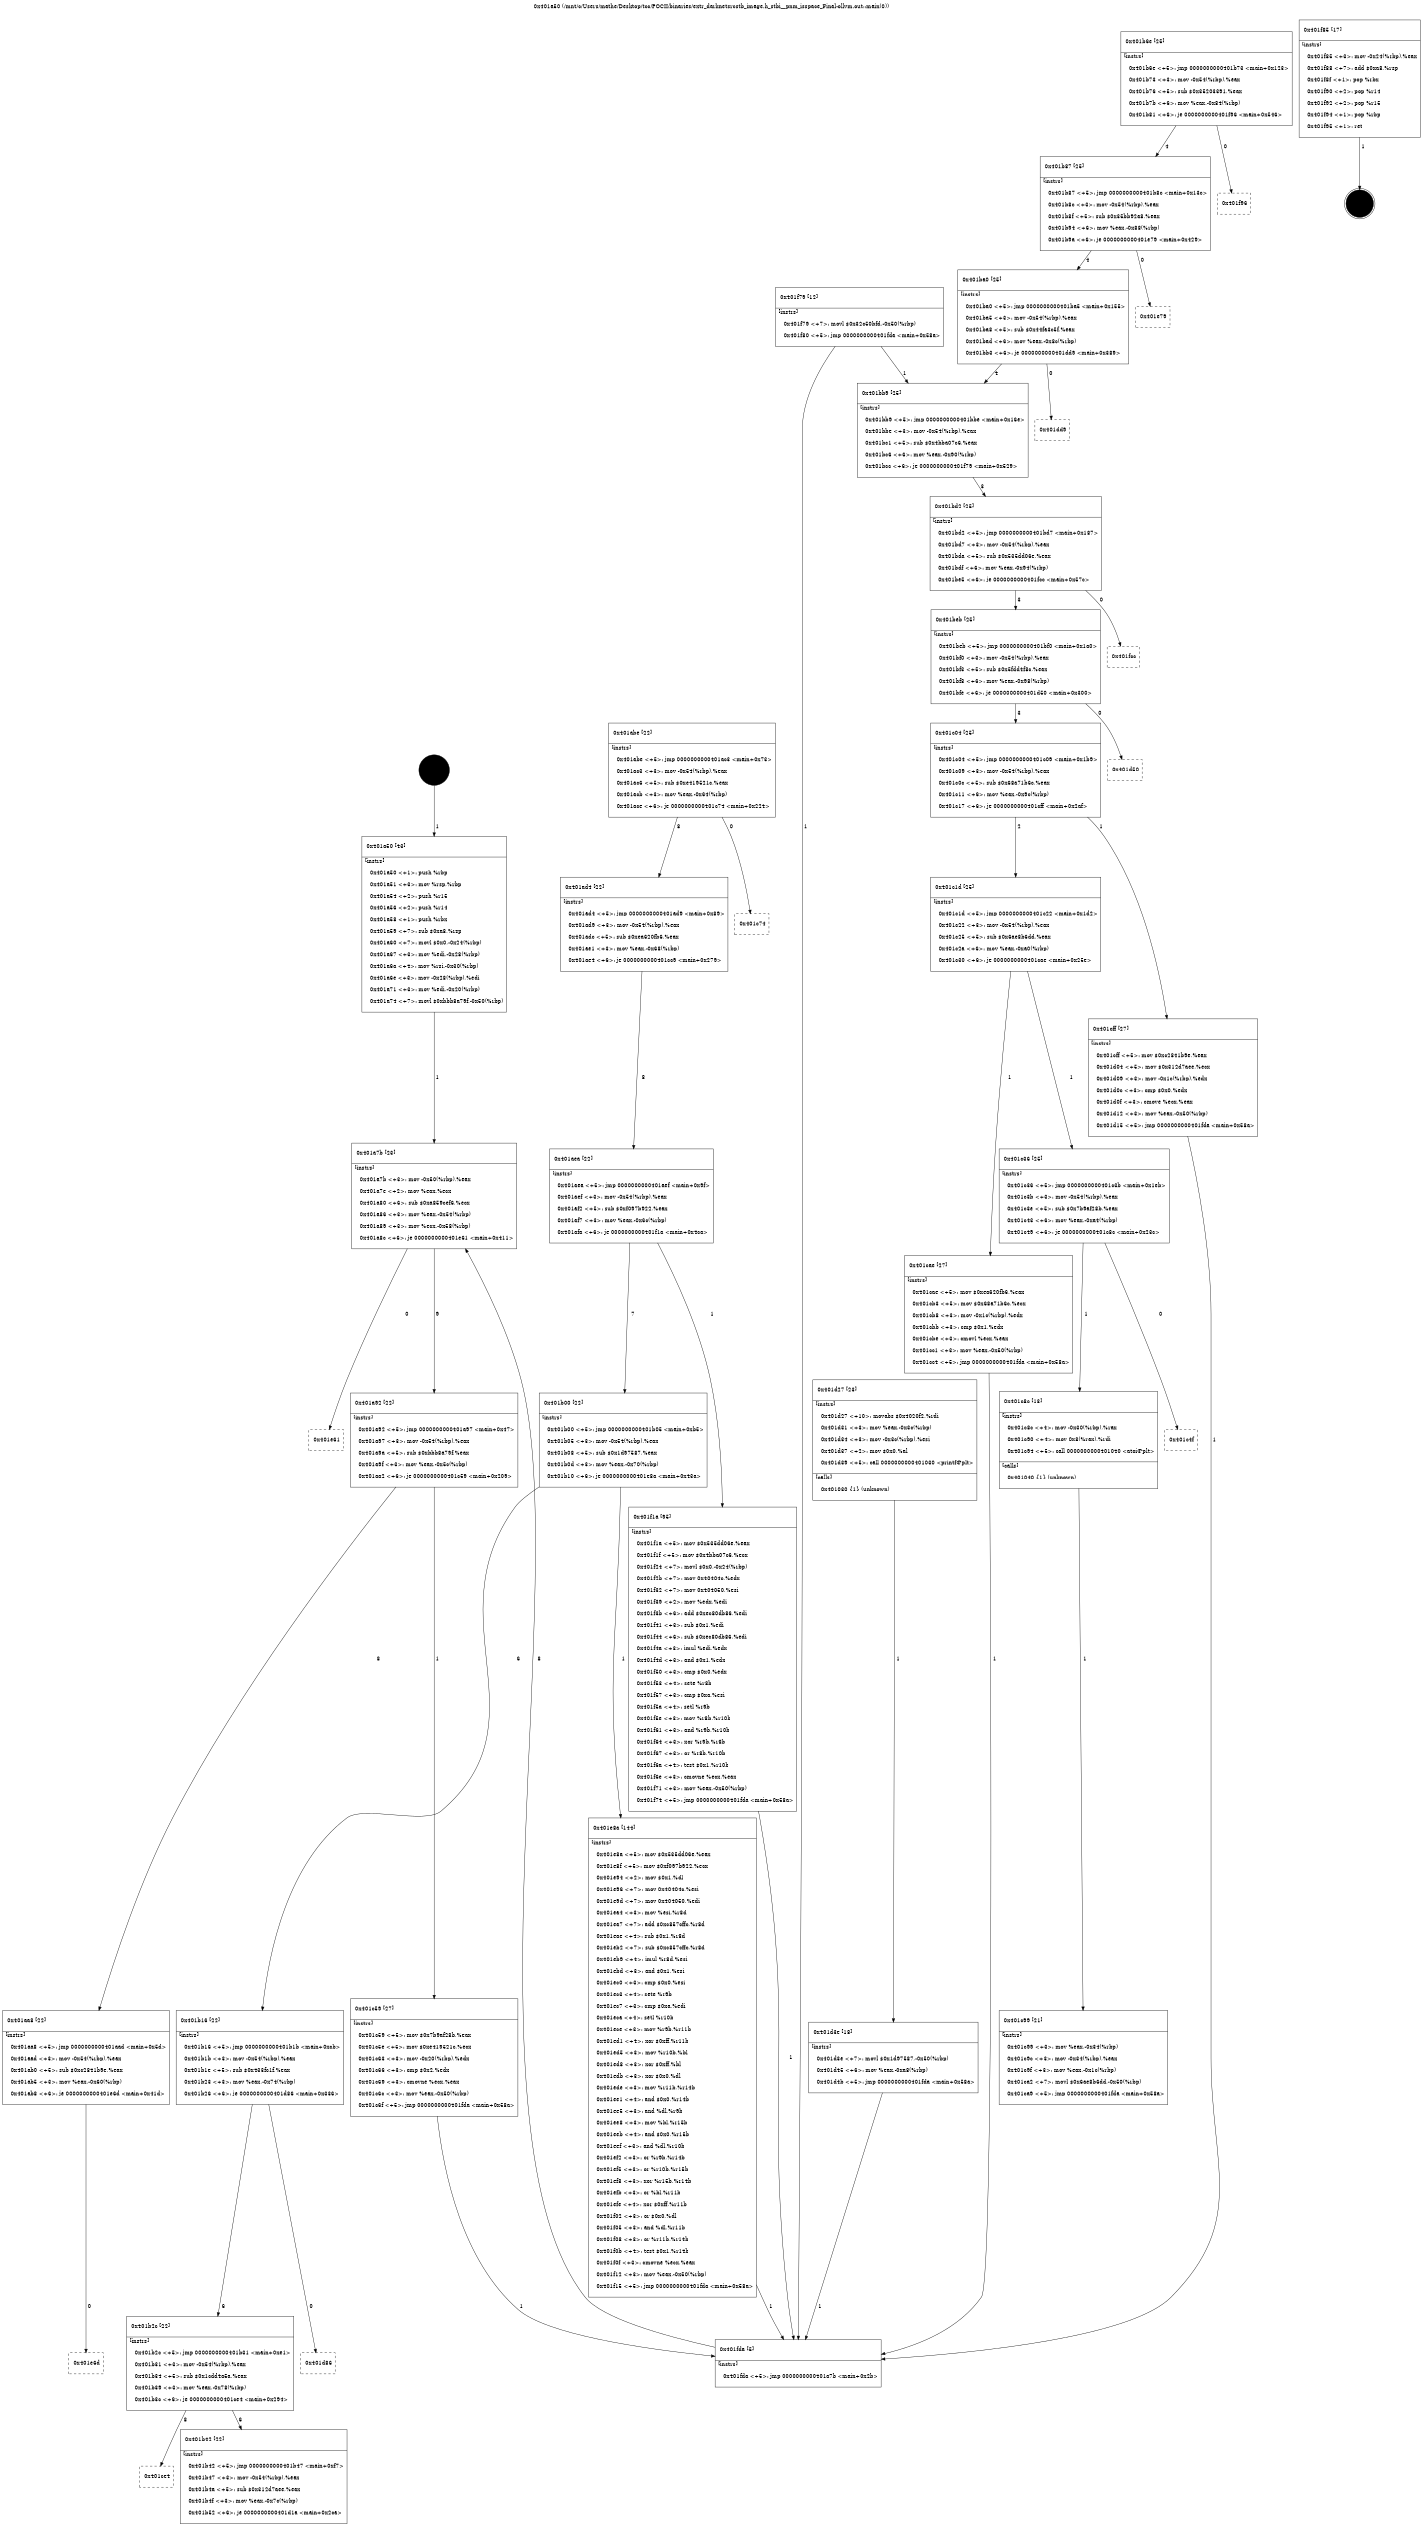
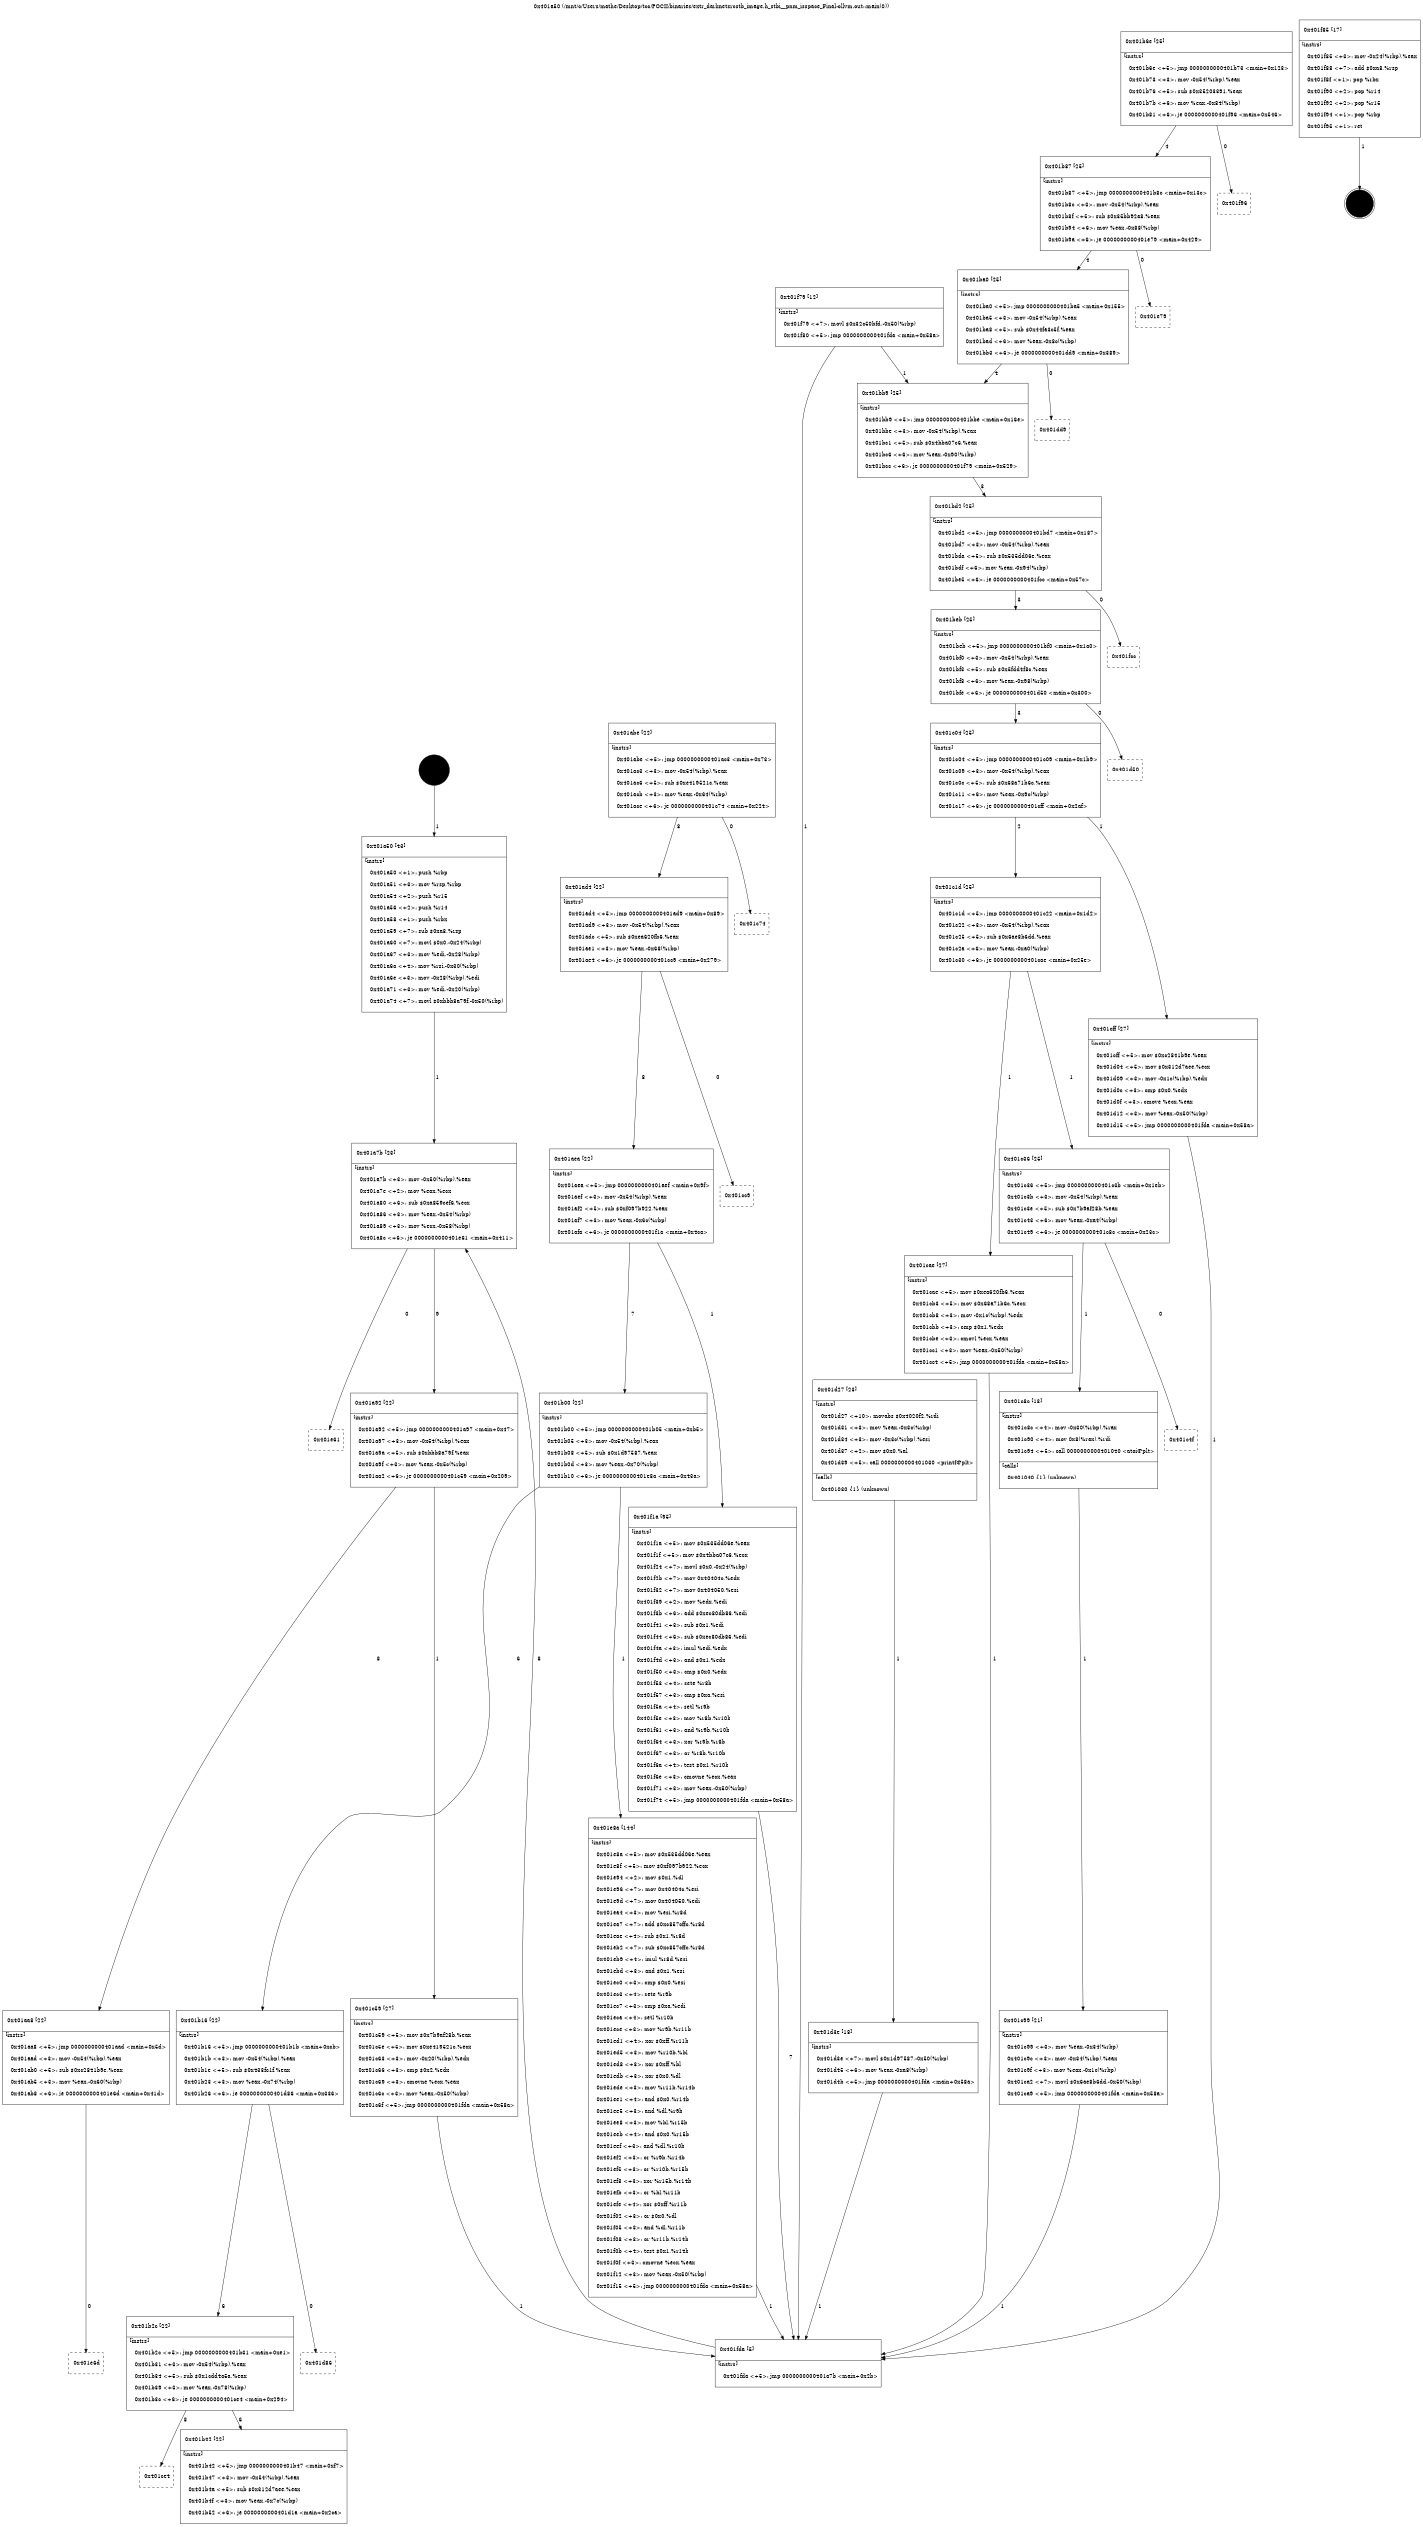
none -> (737, 1196)
(790, 2058) -> (790, 2058)
none -> (1027, 2268)
